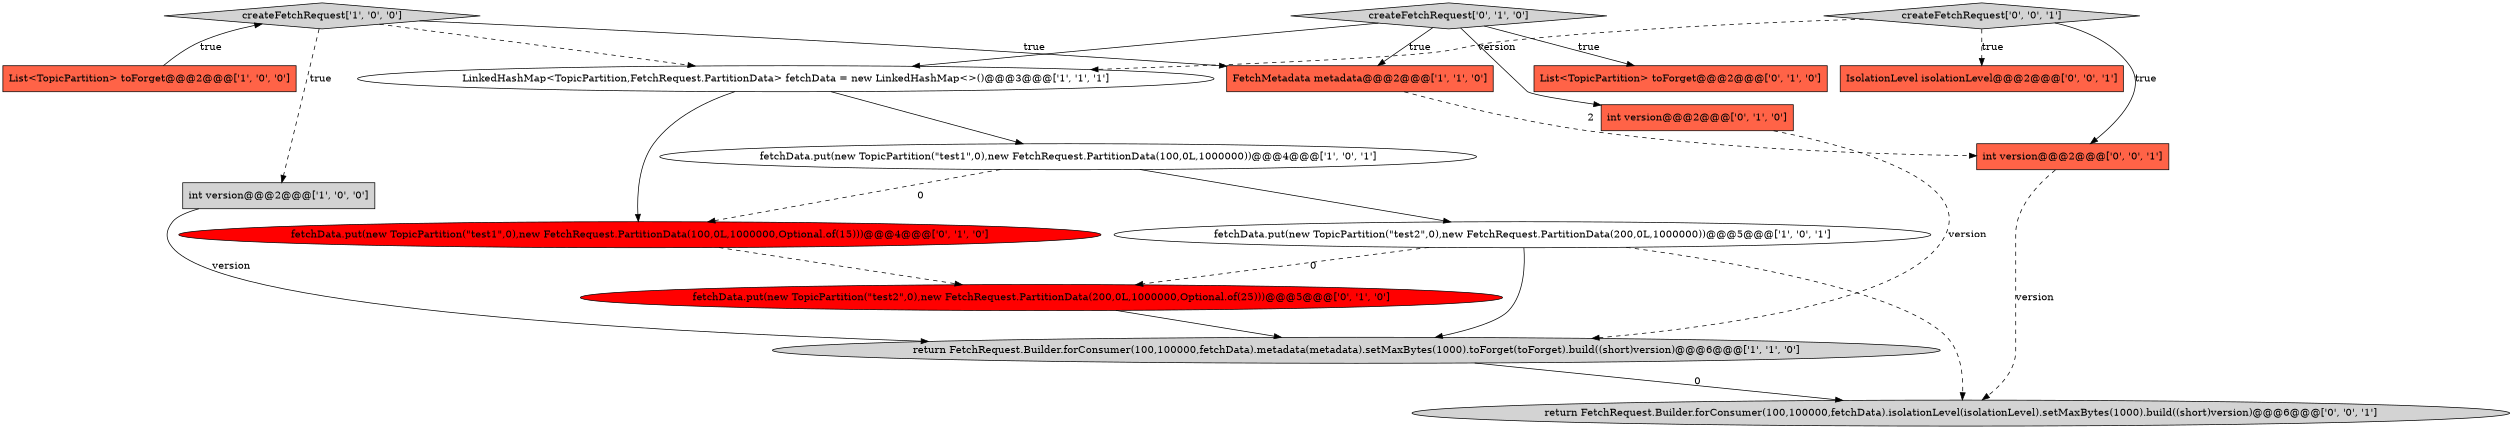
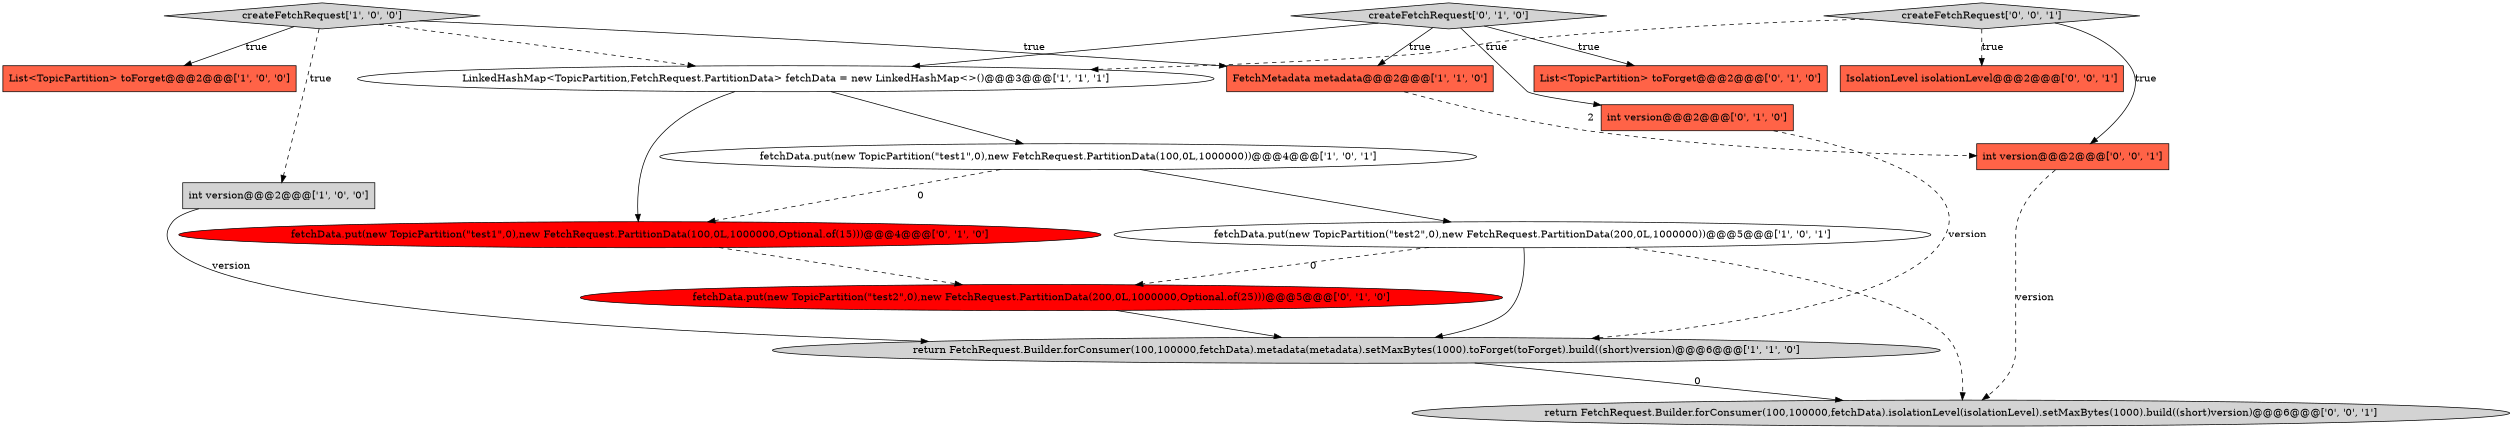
(206, 39) -> (242, 45)
(1497, 47) -> (1497, 47)
